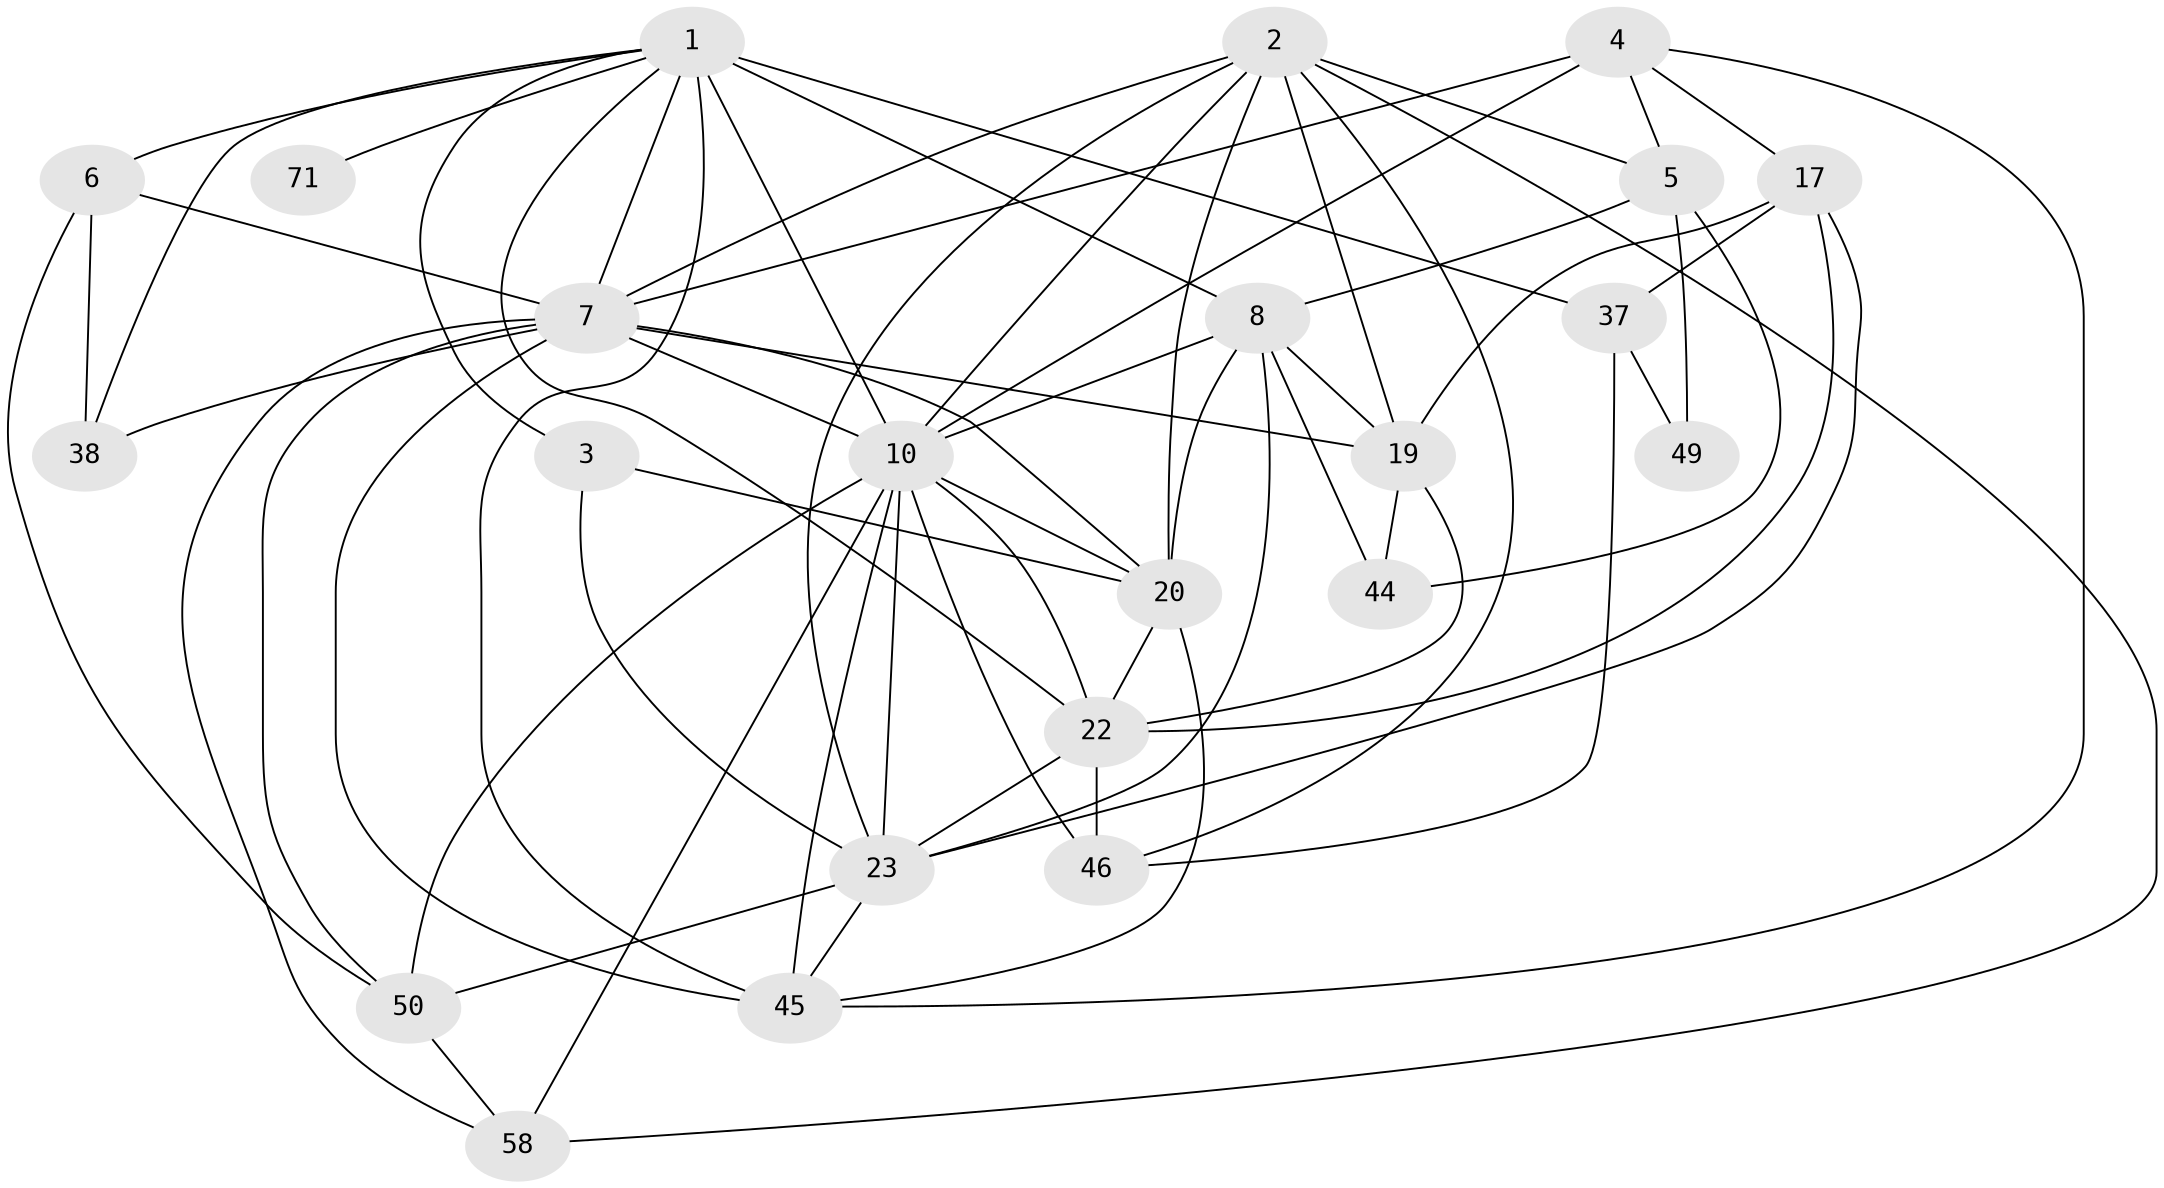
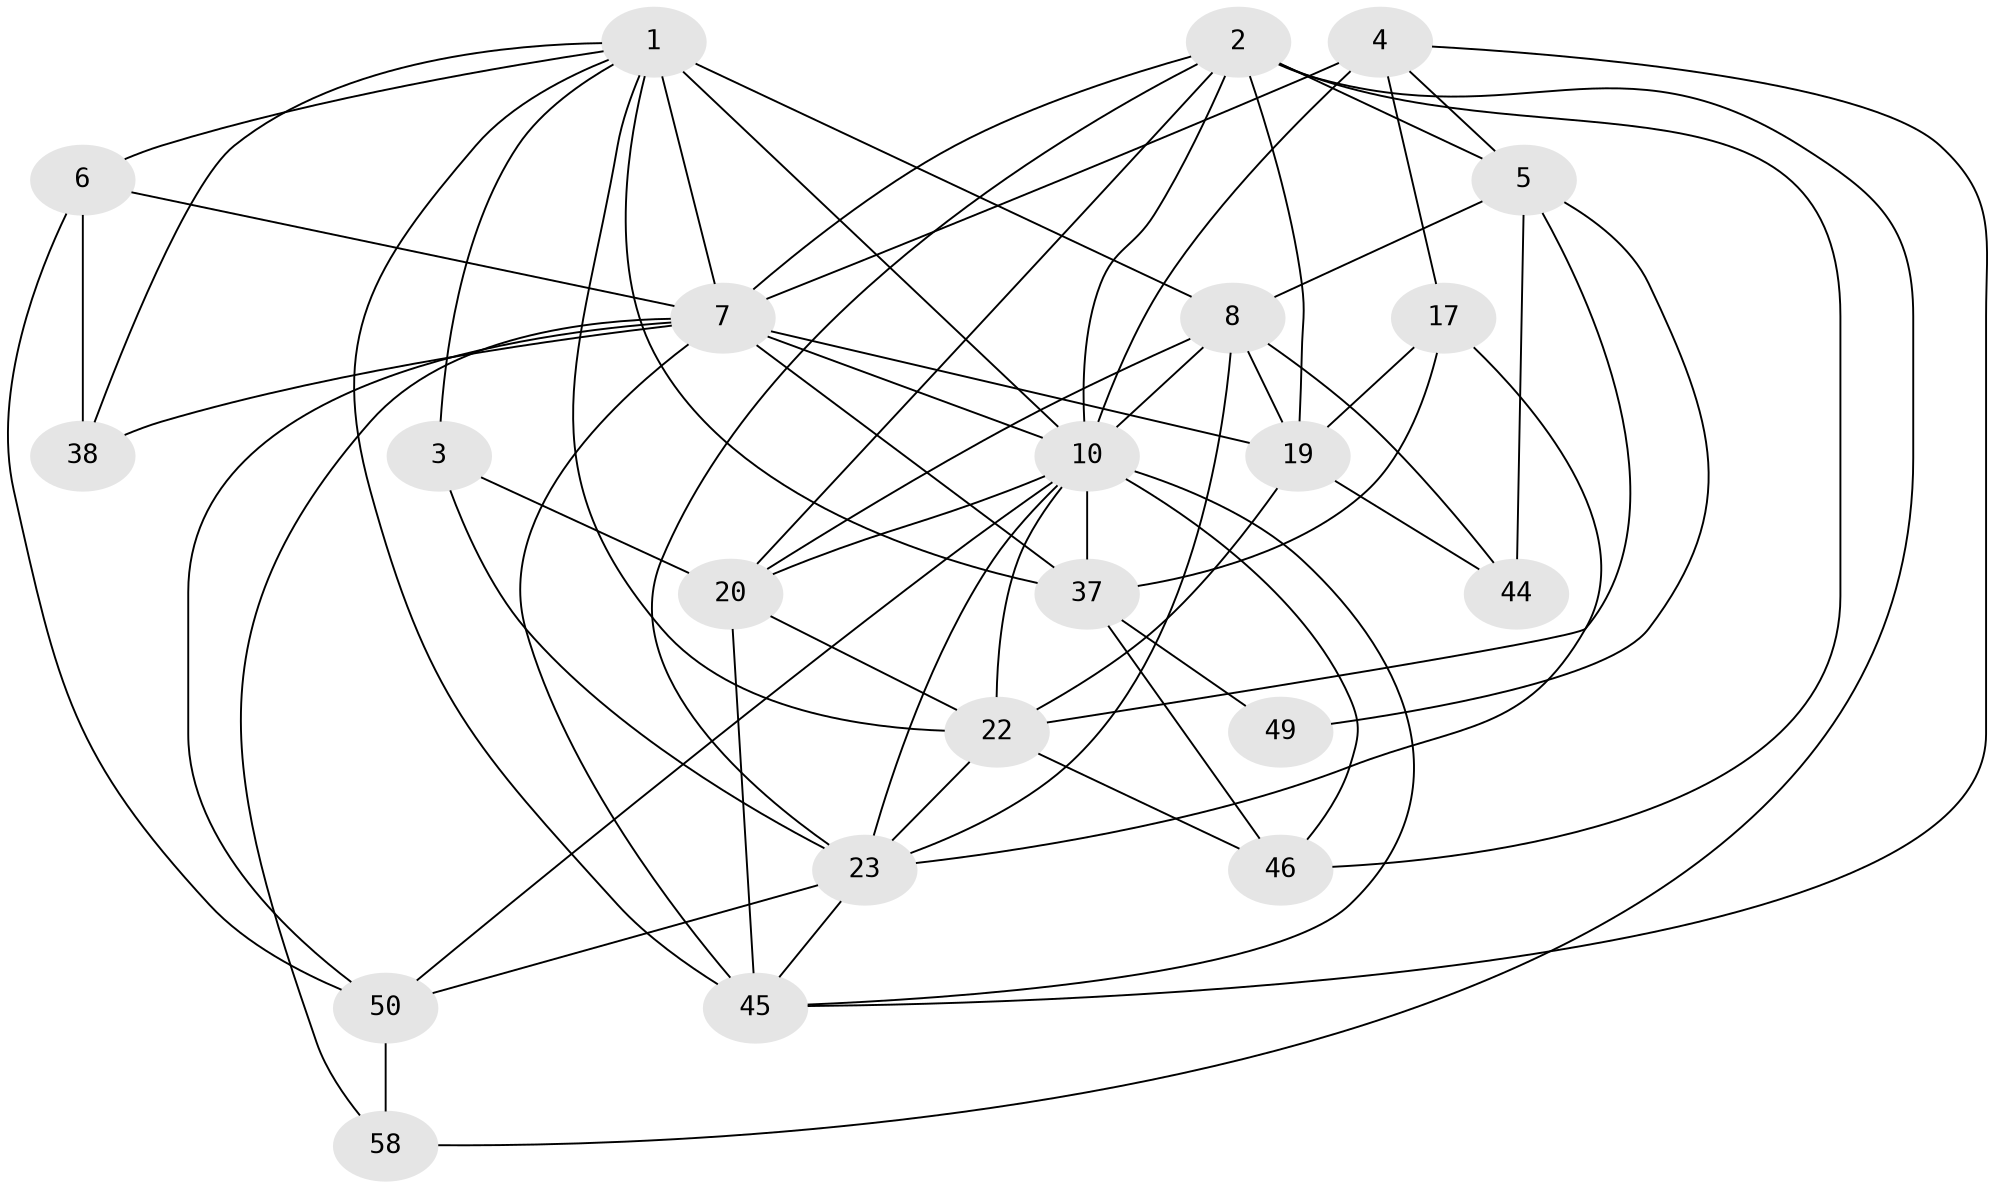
(303, 180) -> none
(913, 396) -> (905, 456)
(1632, 628) -> (1534, 641)
(709, 801) -> (1087, 525)
